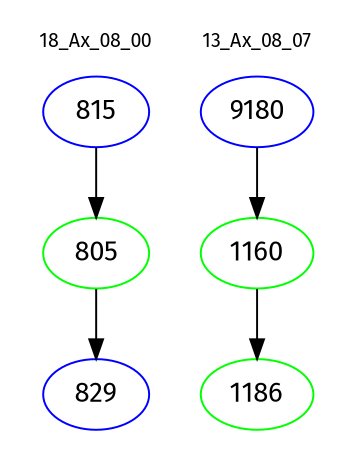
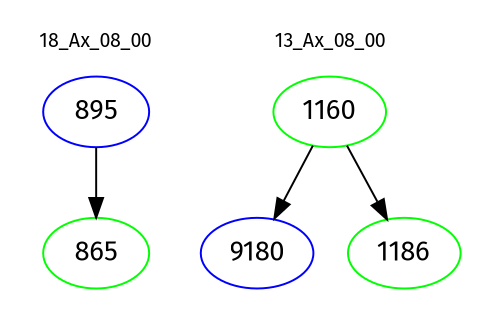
(257, 42) -> (331, 42)
(96, 112) -> (96, 112)
(257, 173) -> (298, 173)
(96, 253) -> (96, 253)
(96, 394) -> none
